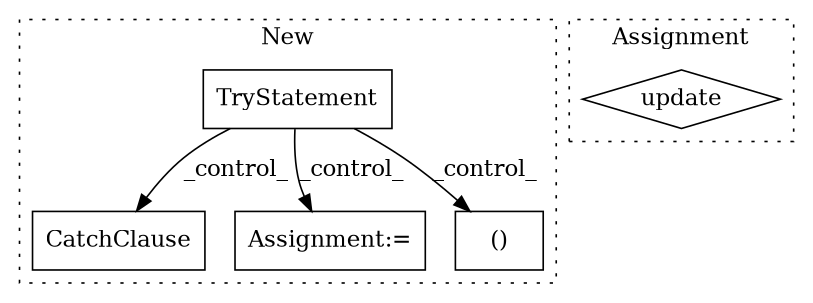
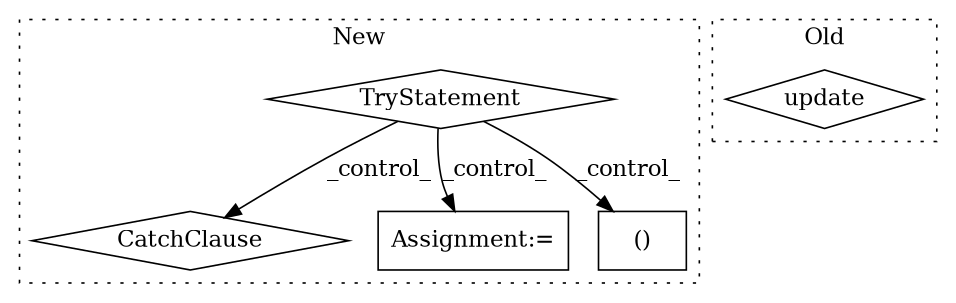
(681, 38) -> (825, 38)
(298, 99) -> (441, 99)
(119, 241) -> (190, 241)
